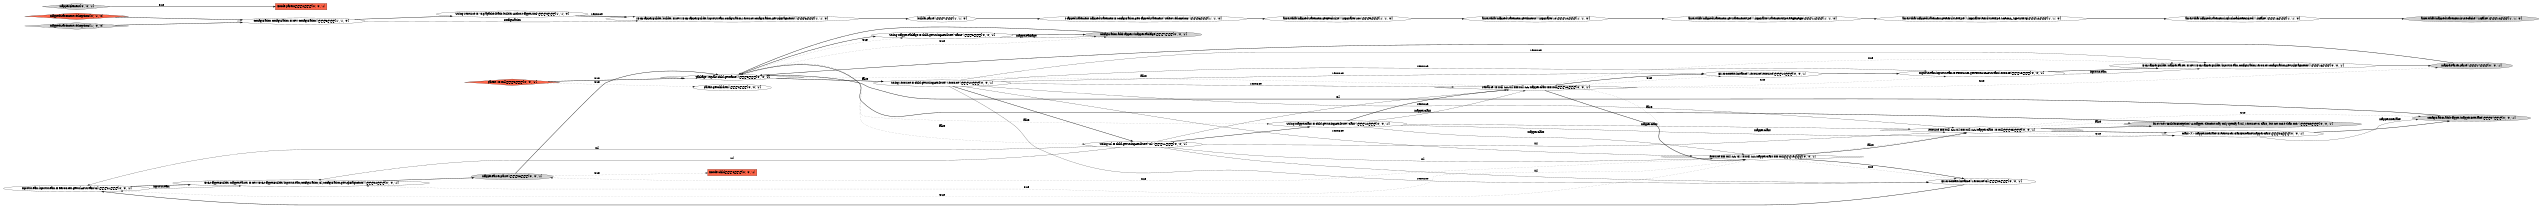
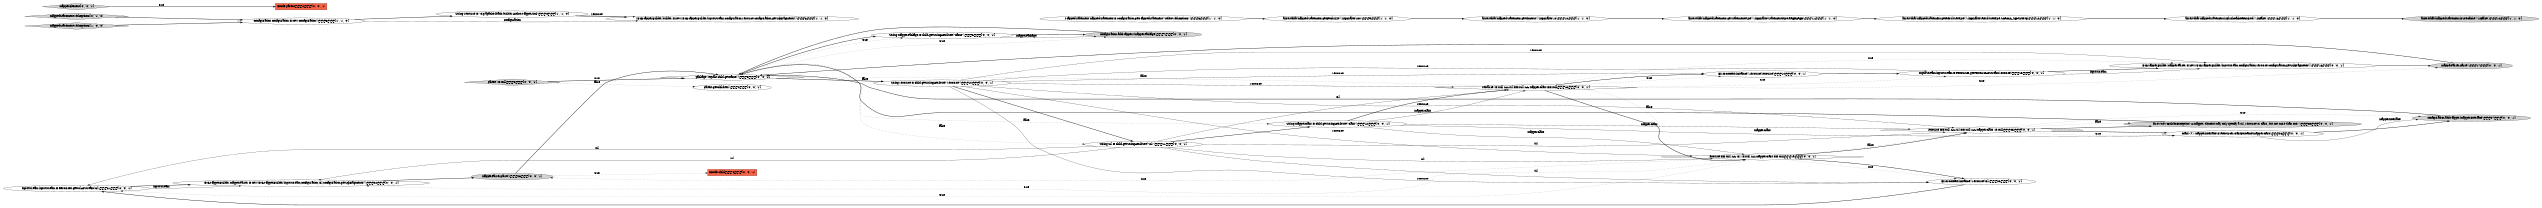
(77, 16) -> (77, 16)
(942, 19) -> none
(512, 82) -> (512, 82)
(597, 83) -> (597, 83)
